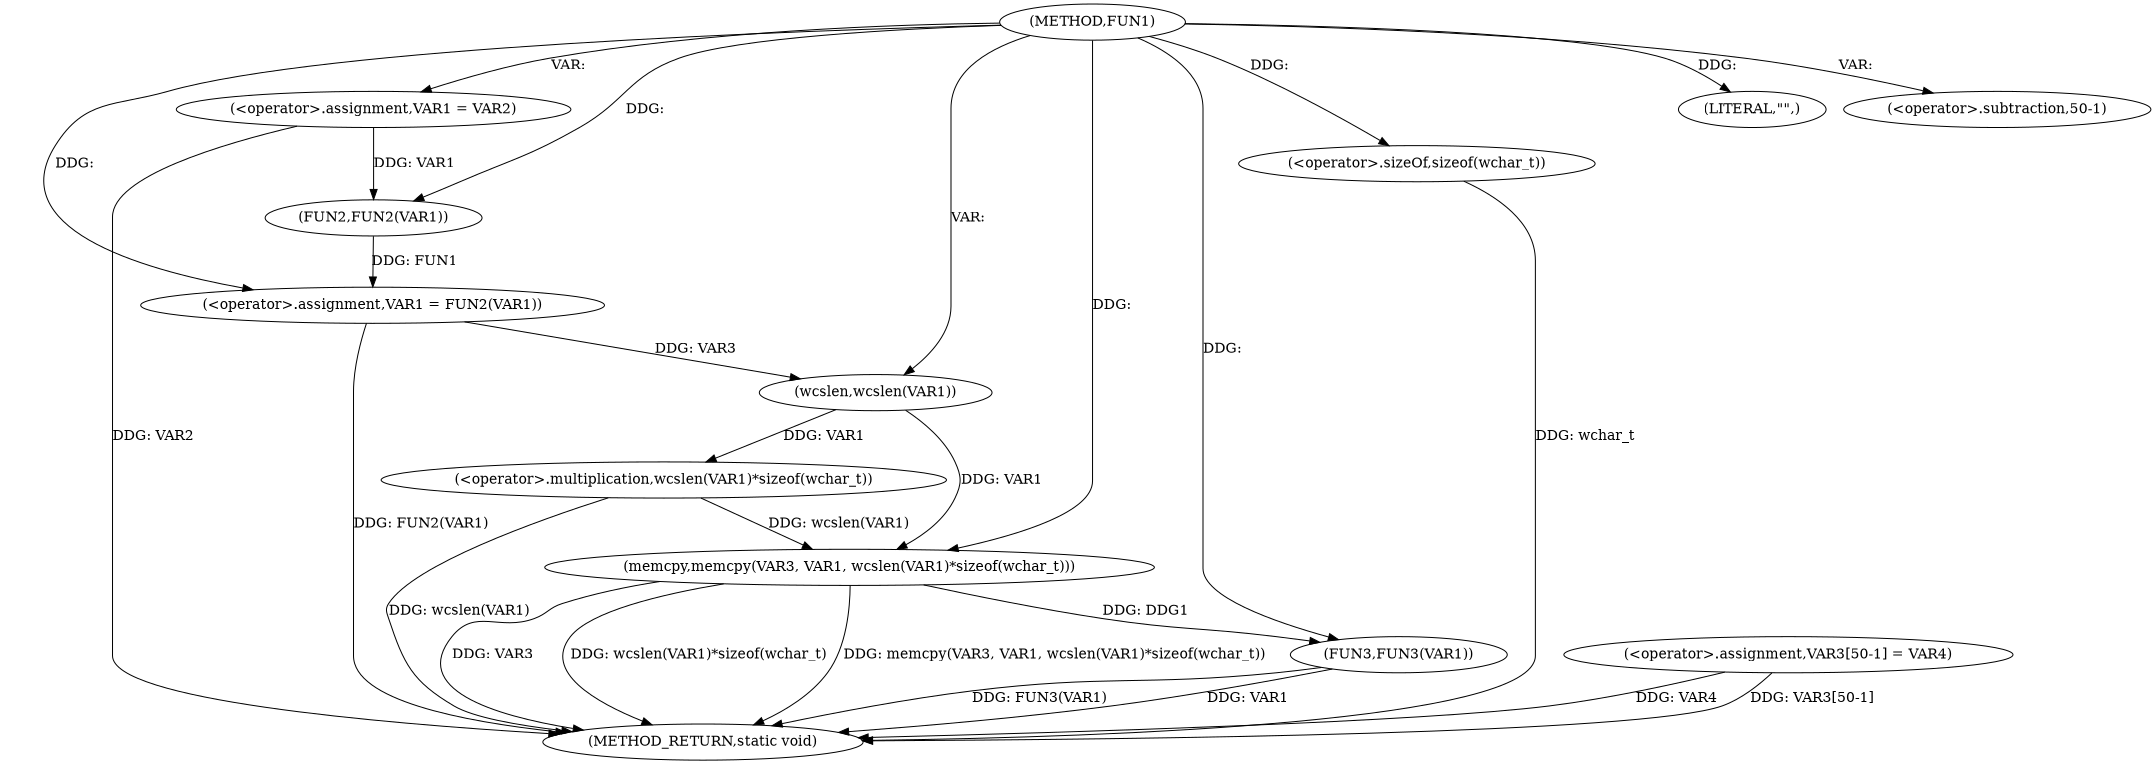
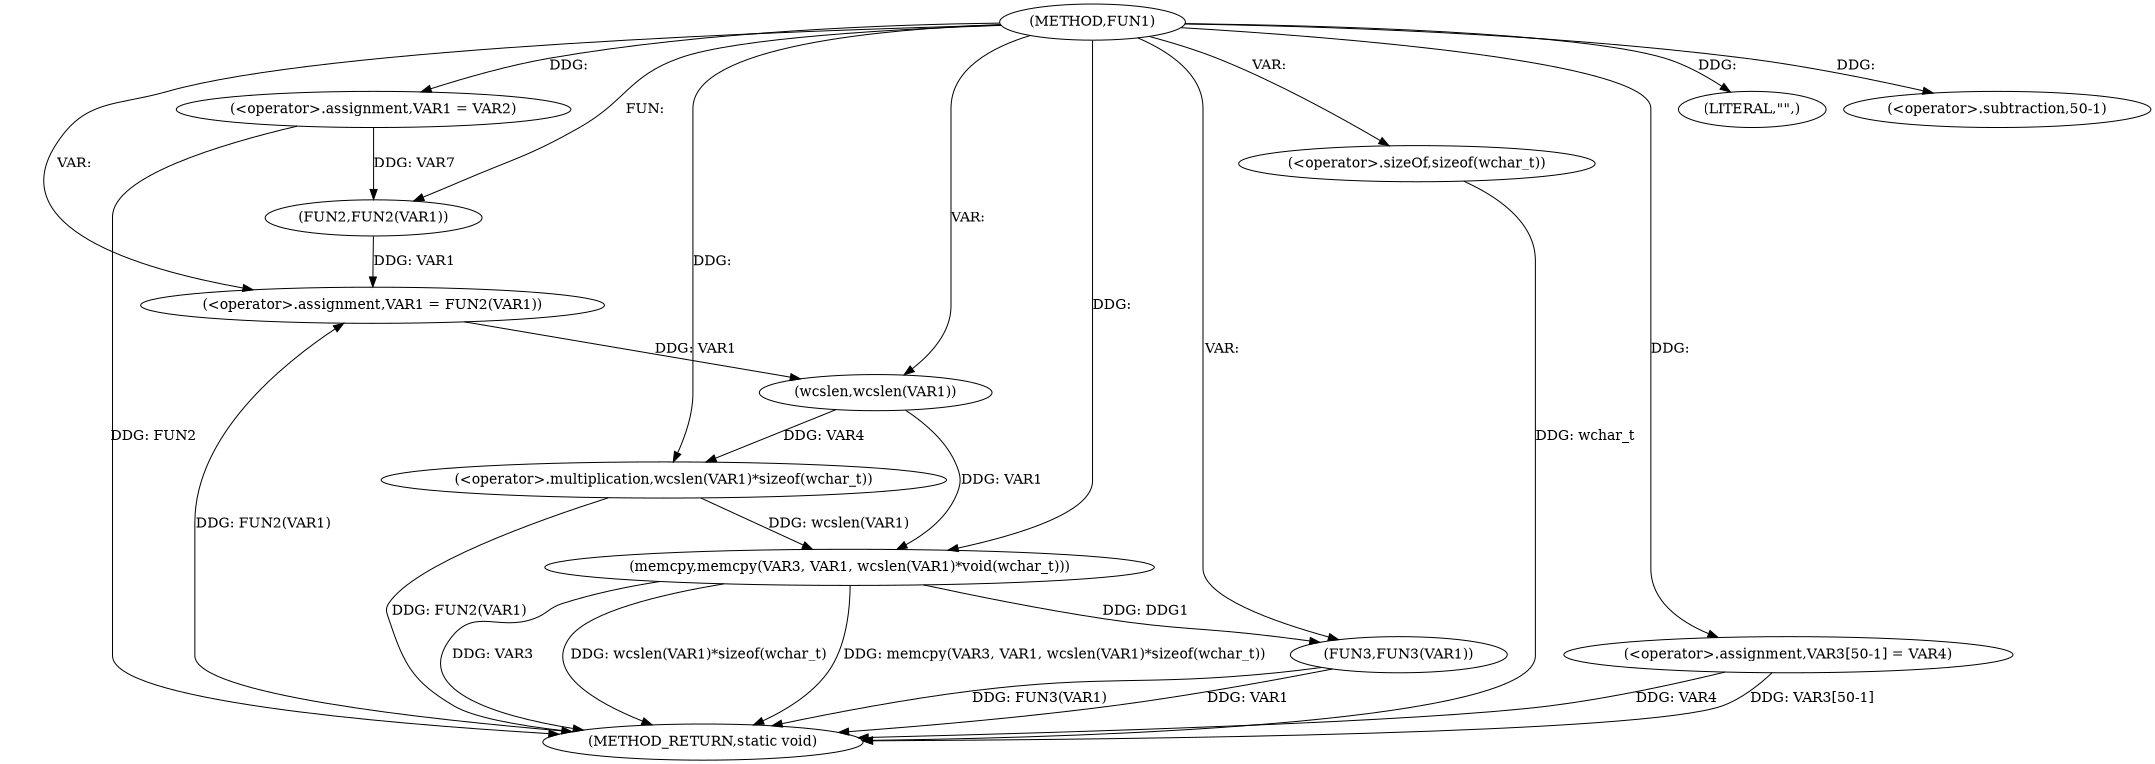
(571, 66) -> (571, 66)
(1272, 66) -> (1272, 66)
(1858, 66) -> (1858, 66)
(647, 109) -> (647, 109)
none -> (693, 115)
none -> (1651, 143)
(77, 164) -> (77, 164)
(415, 164) -> (415, 164)
(415, 262) -> (415, 262)
(696, 349) -> (696, 349)
(1225, 349) -> (1225, 349)
(154, 436) -> (154, 436)
(824, 436) -> (824, 436)
(850, 567) -> (850, 567)
(354, 602) -> (198, 660)
(459, 611) -> (459, 611)
